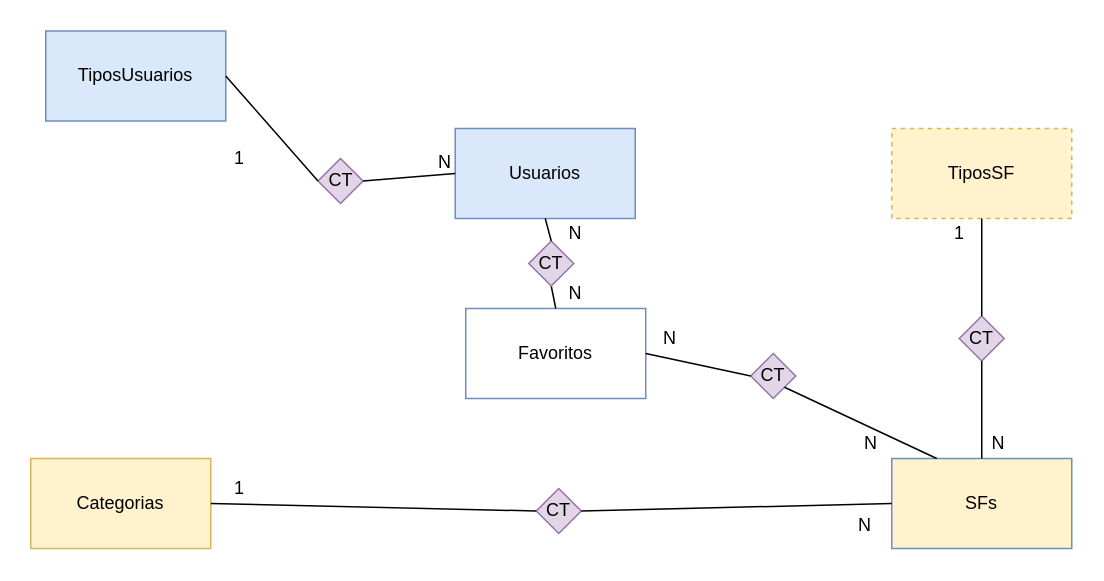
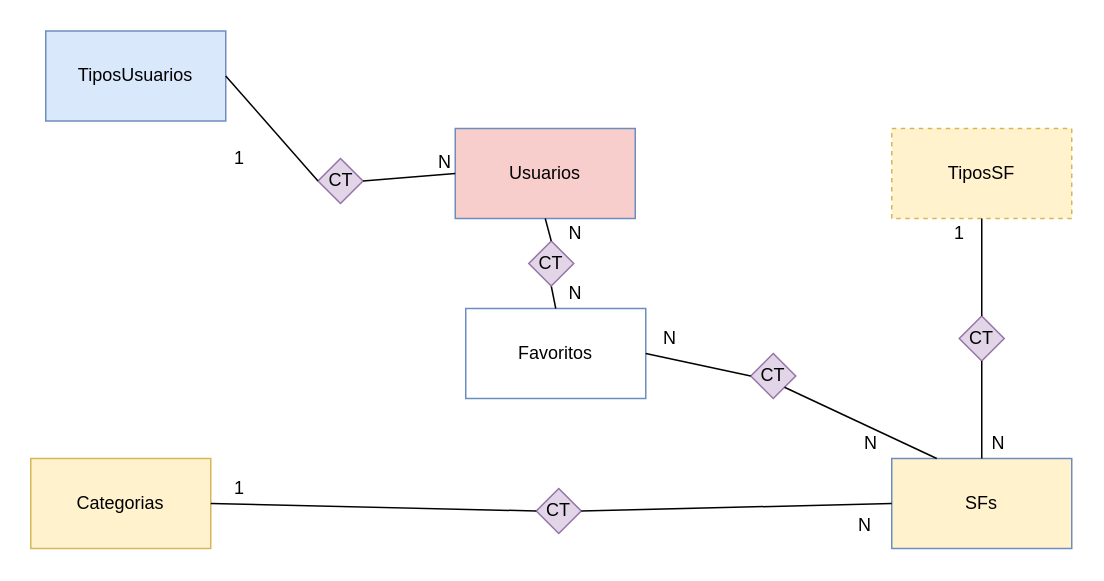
(545, 173) -> (545, 173)
